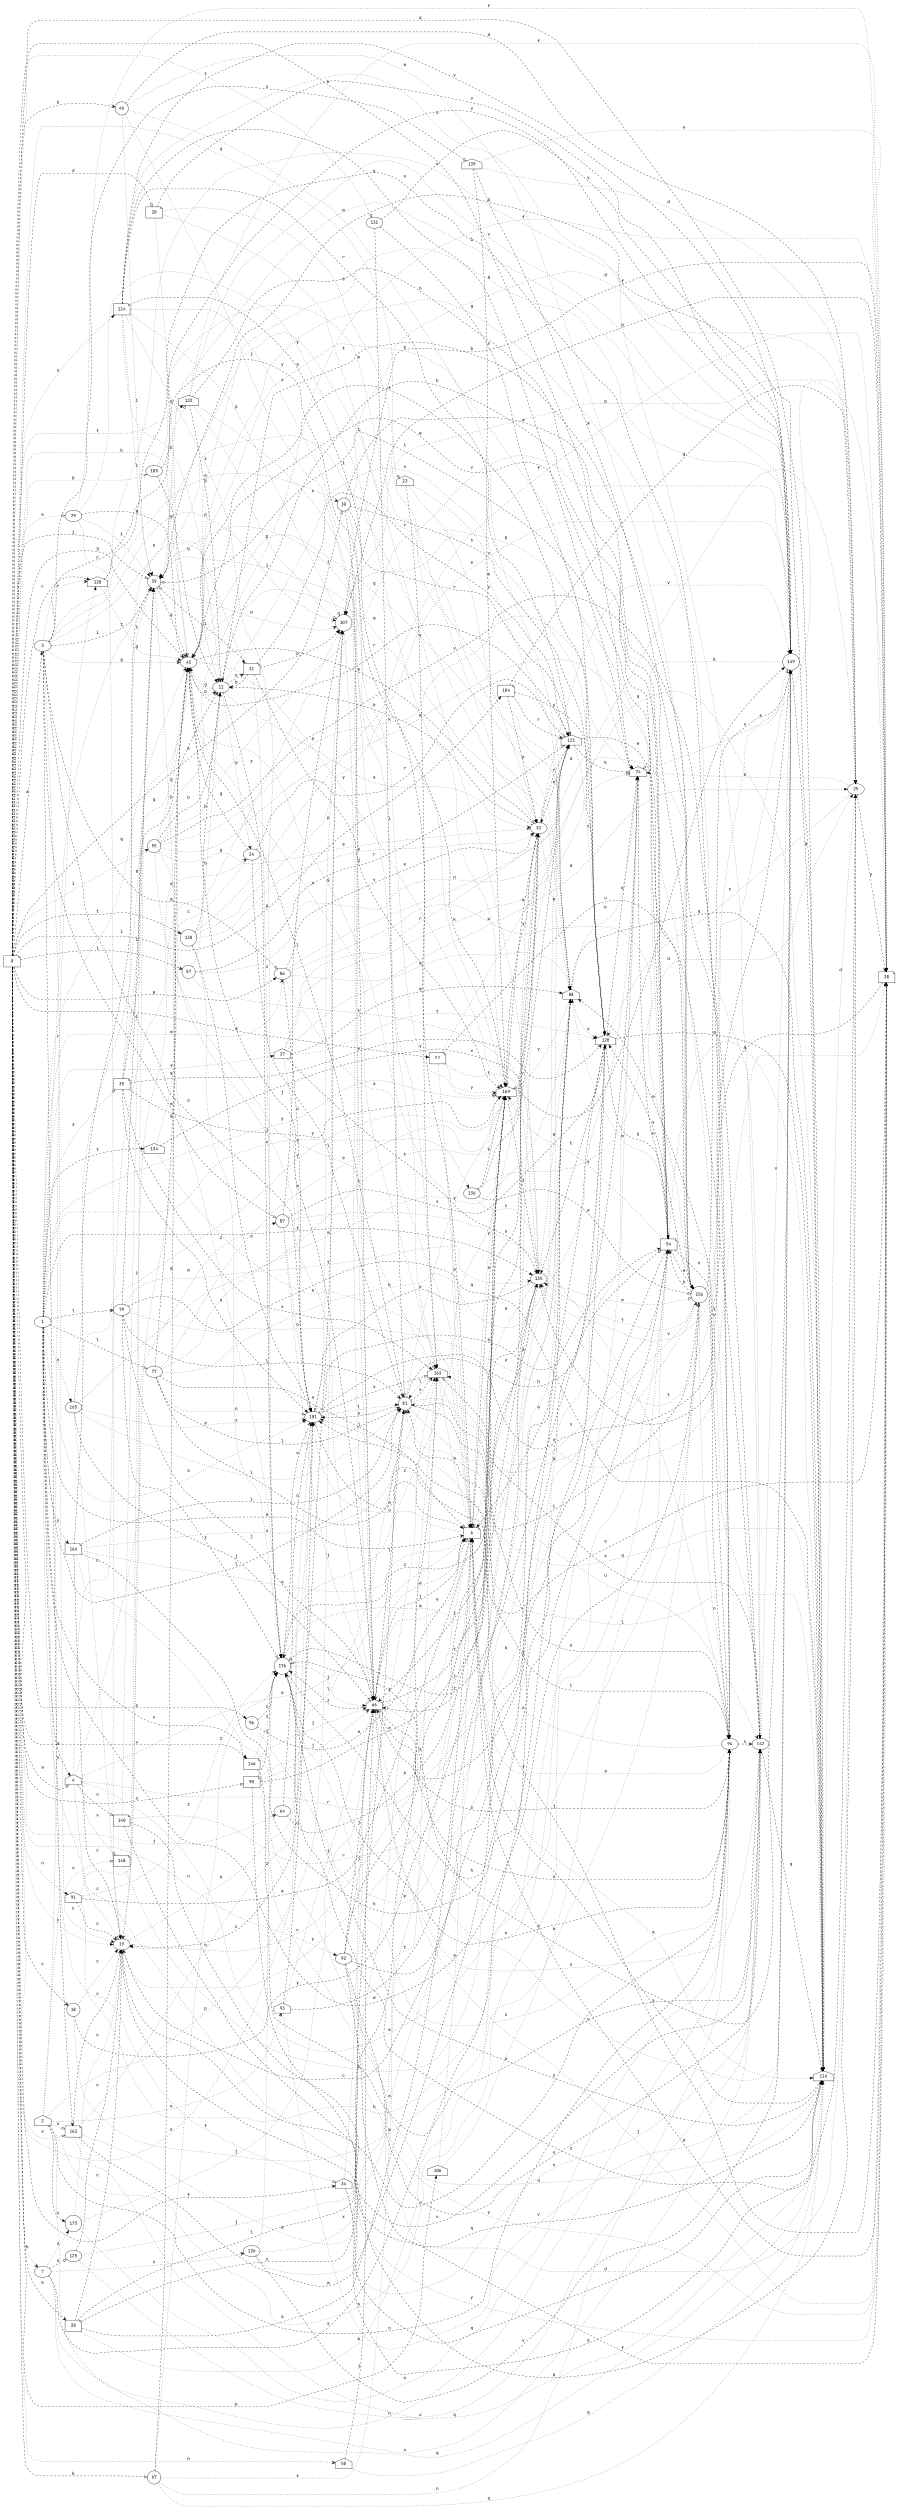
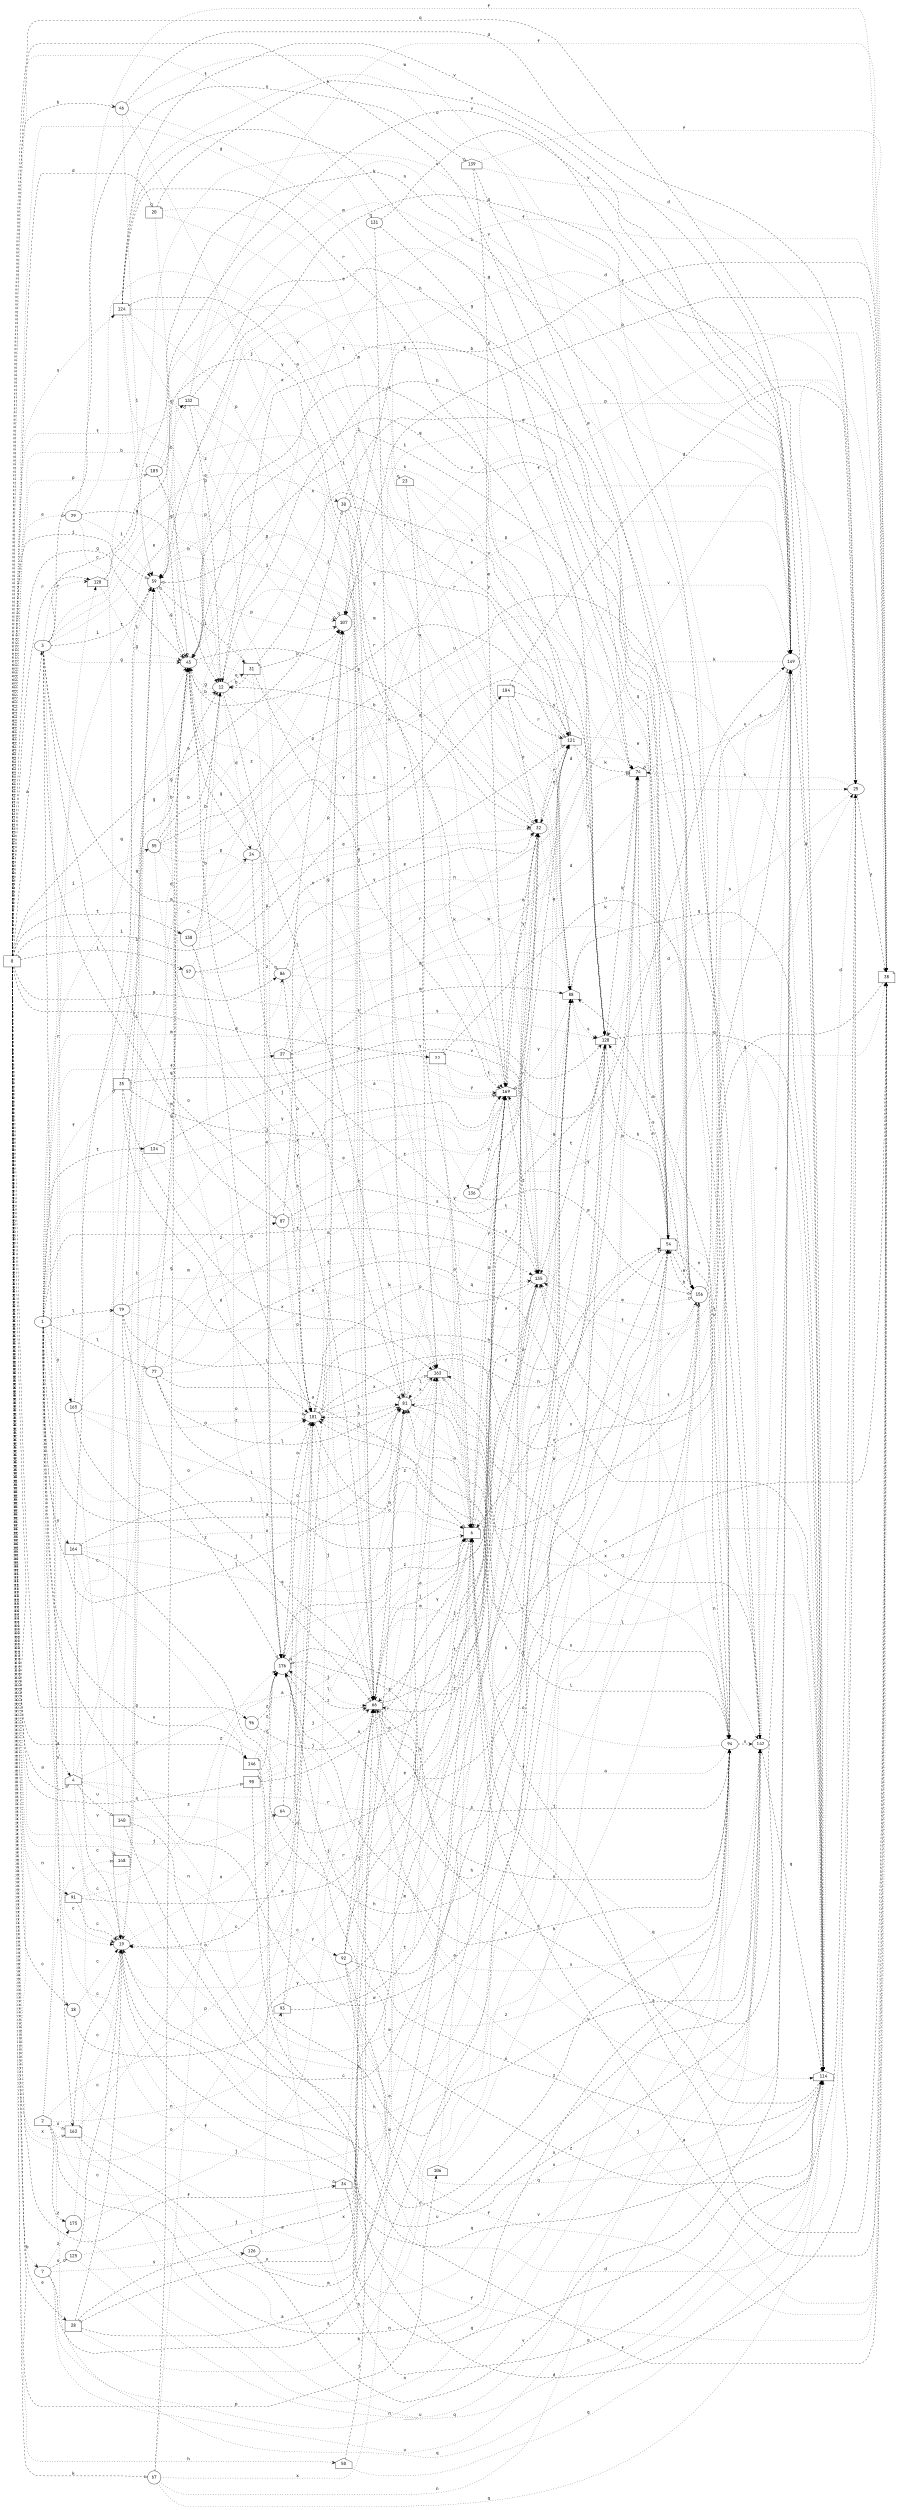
(681, 999) -> (681, 999)
